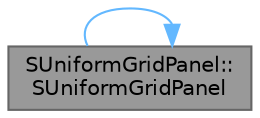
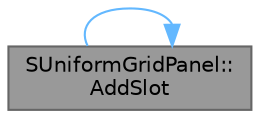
(130, 78) -> (130, 78)
